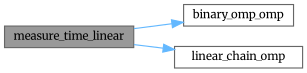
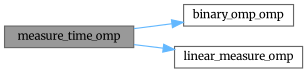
(69, 37) -> (69, 37)
(239, 57) -> (239, 57)
